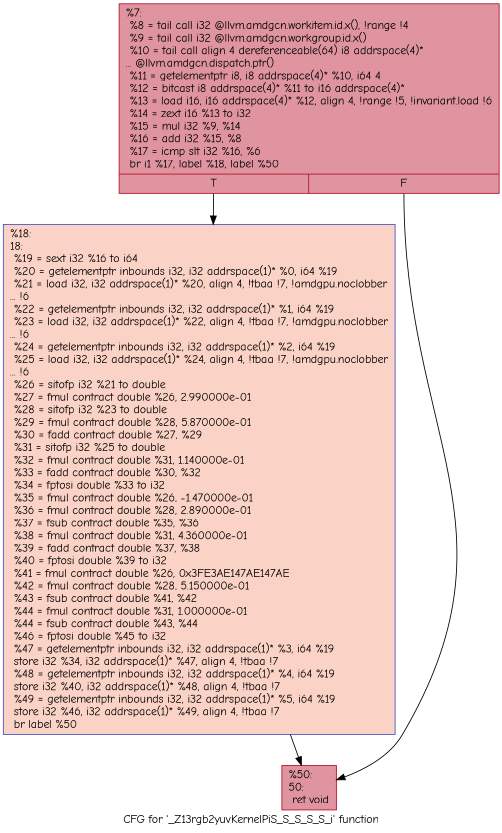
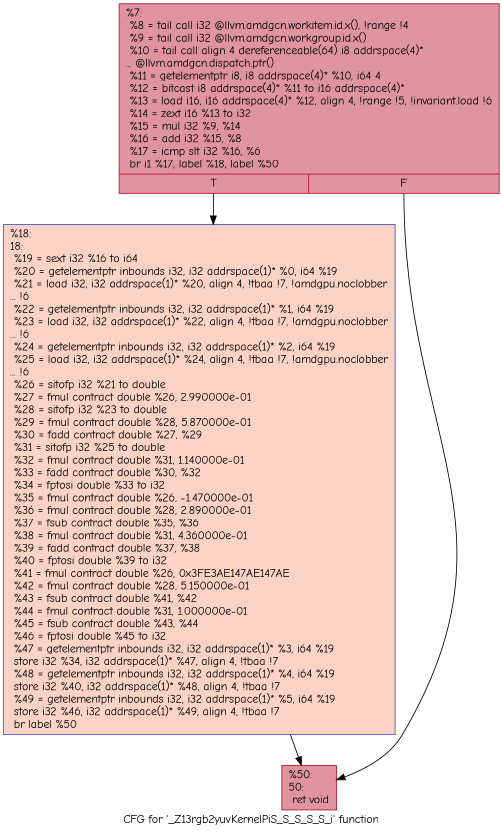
(104, 624) -> (104, 624)
